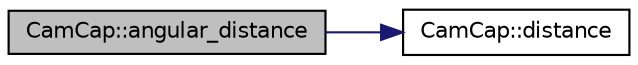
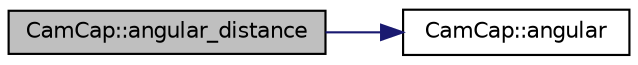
(516, 32) -> (516, 32)
